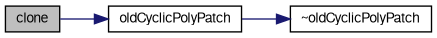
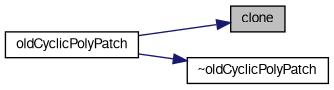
(77, 19) -> (178, 30)
